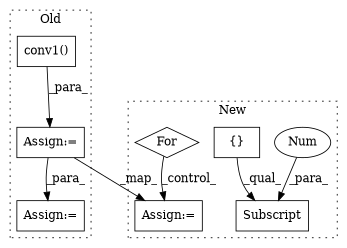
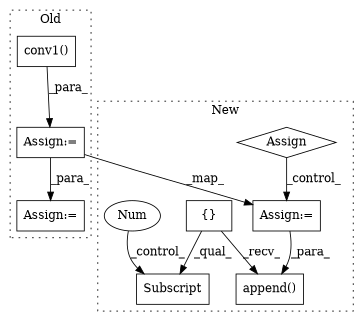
(167, 142) -> (287, 142)
(309, 179) -> (158, 252)
none -> (270, 289)
